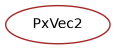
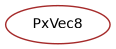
(58, 25) -> (58, 25)
